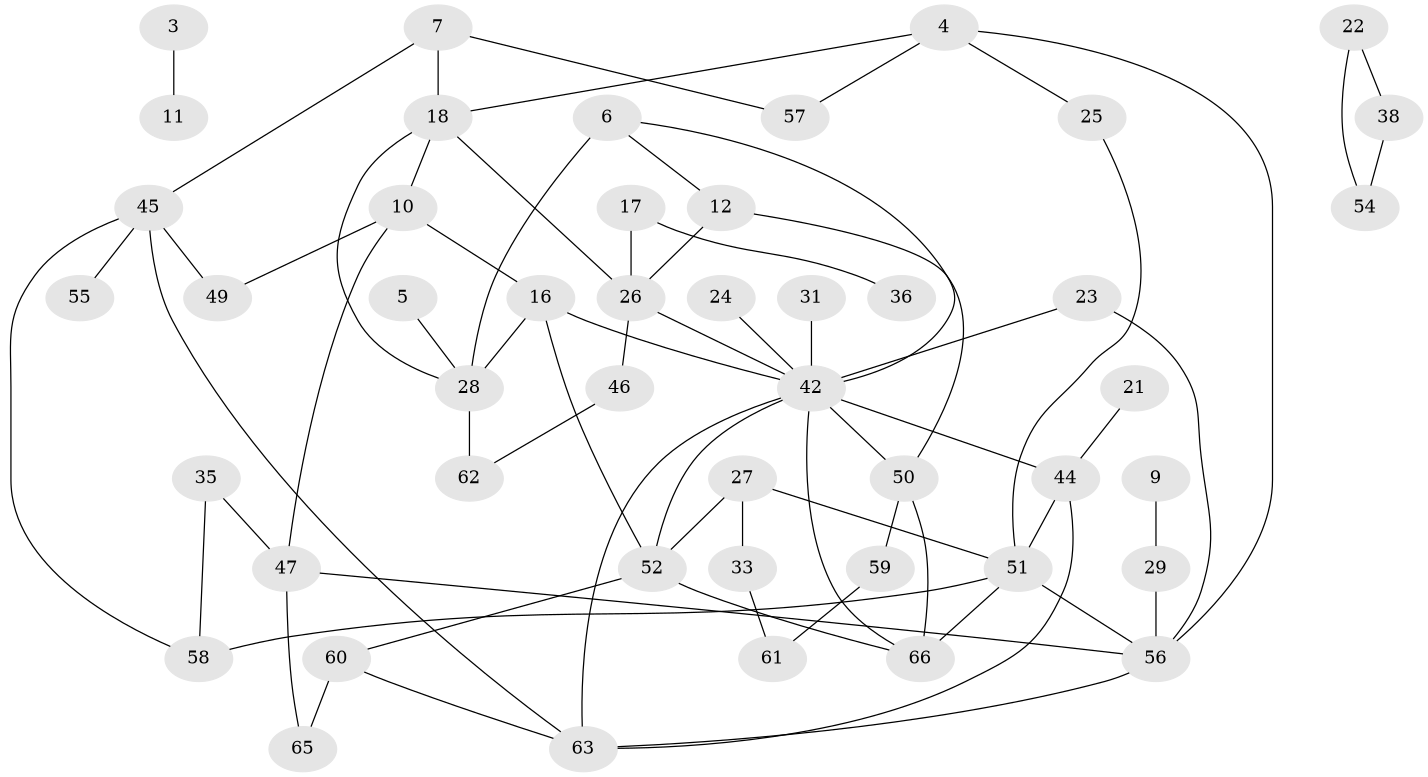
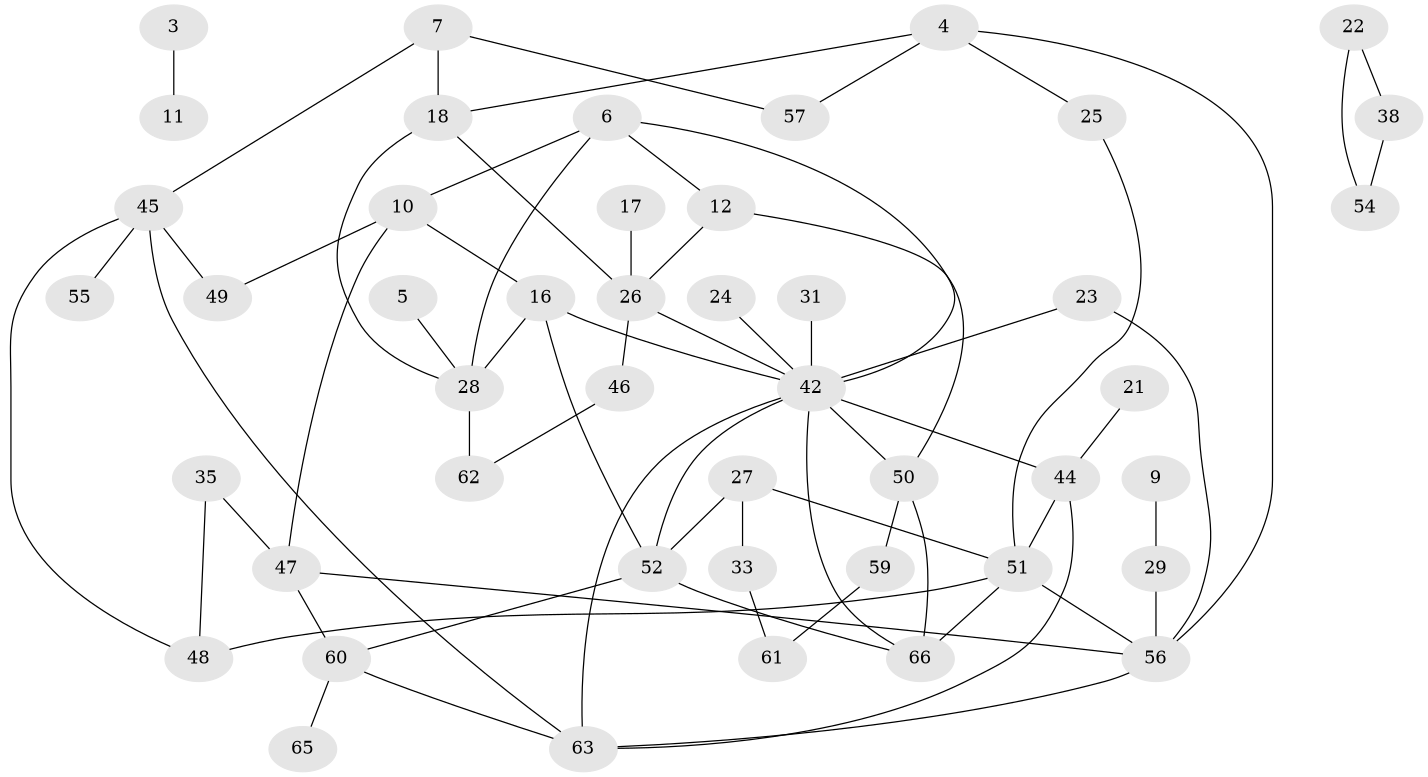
(421, 163) -> (505, 163)
(902, 298) -> none
(199, 659) -> (199, 659)
(290, 659) -> (312, 614)
